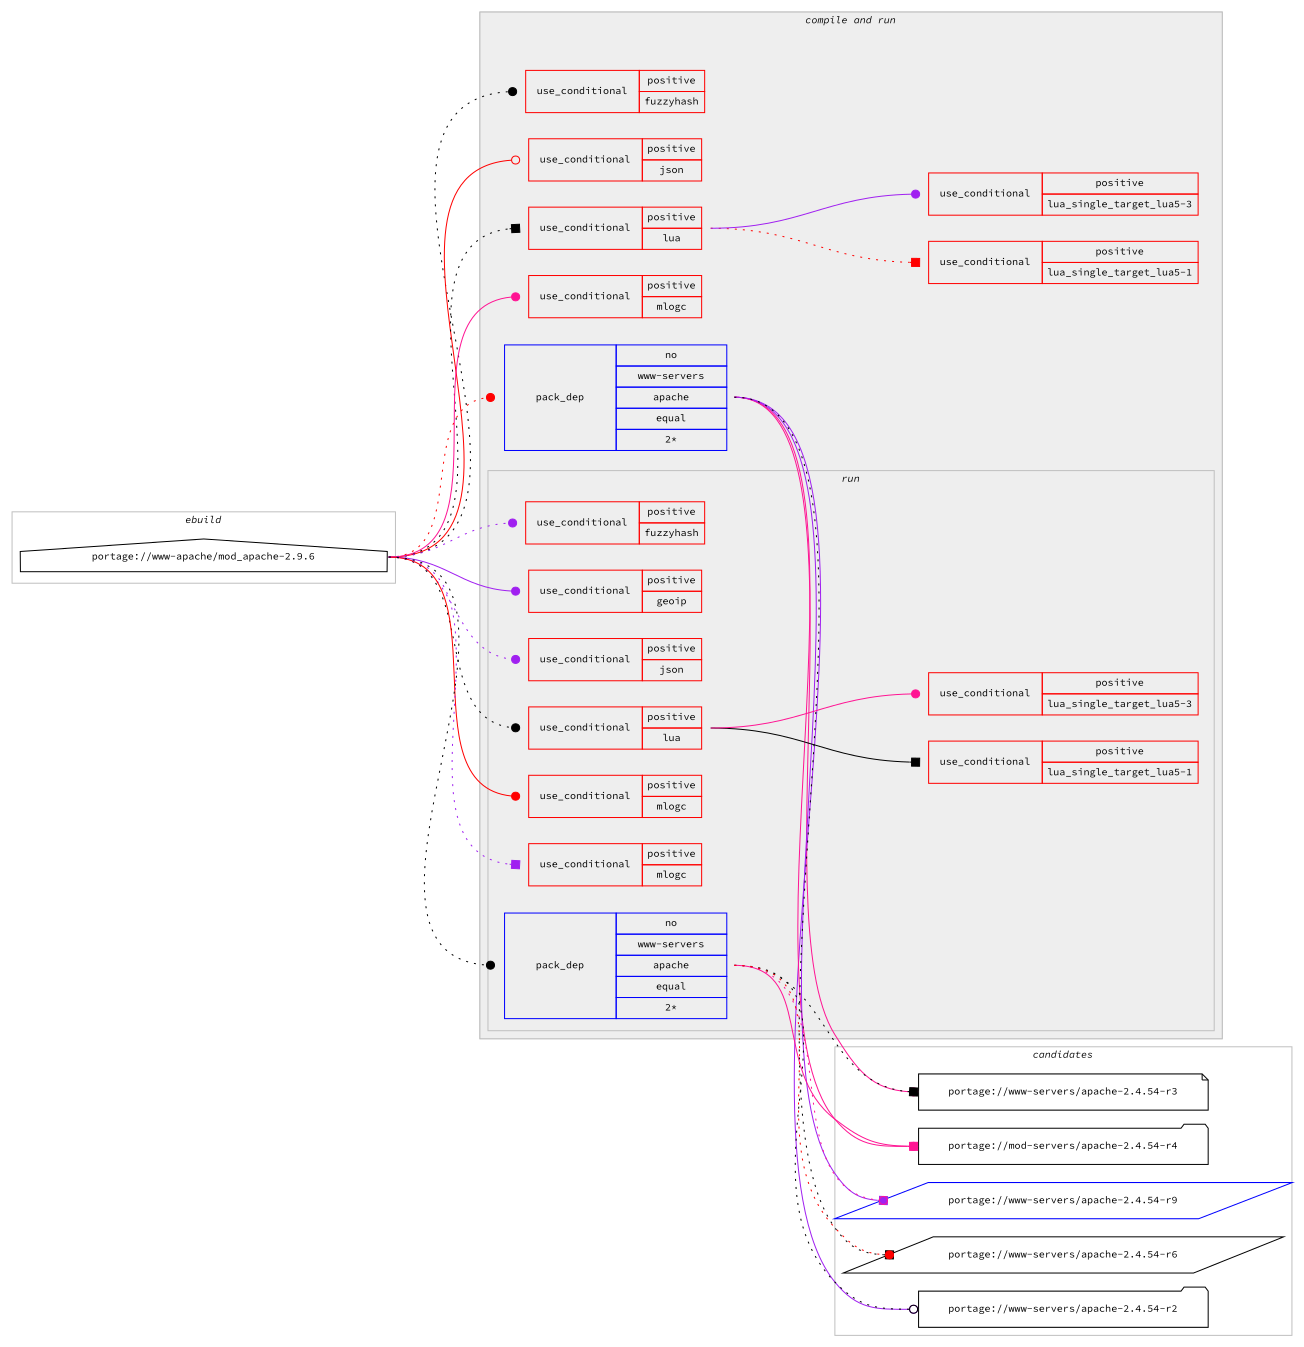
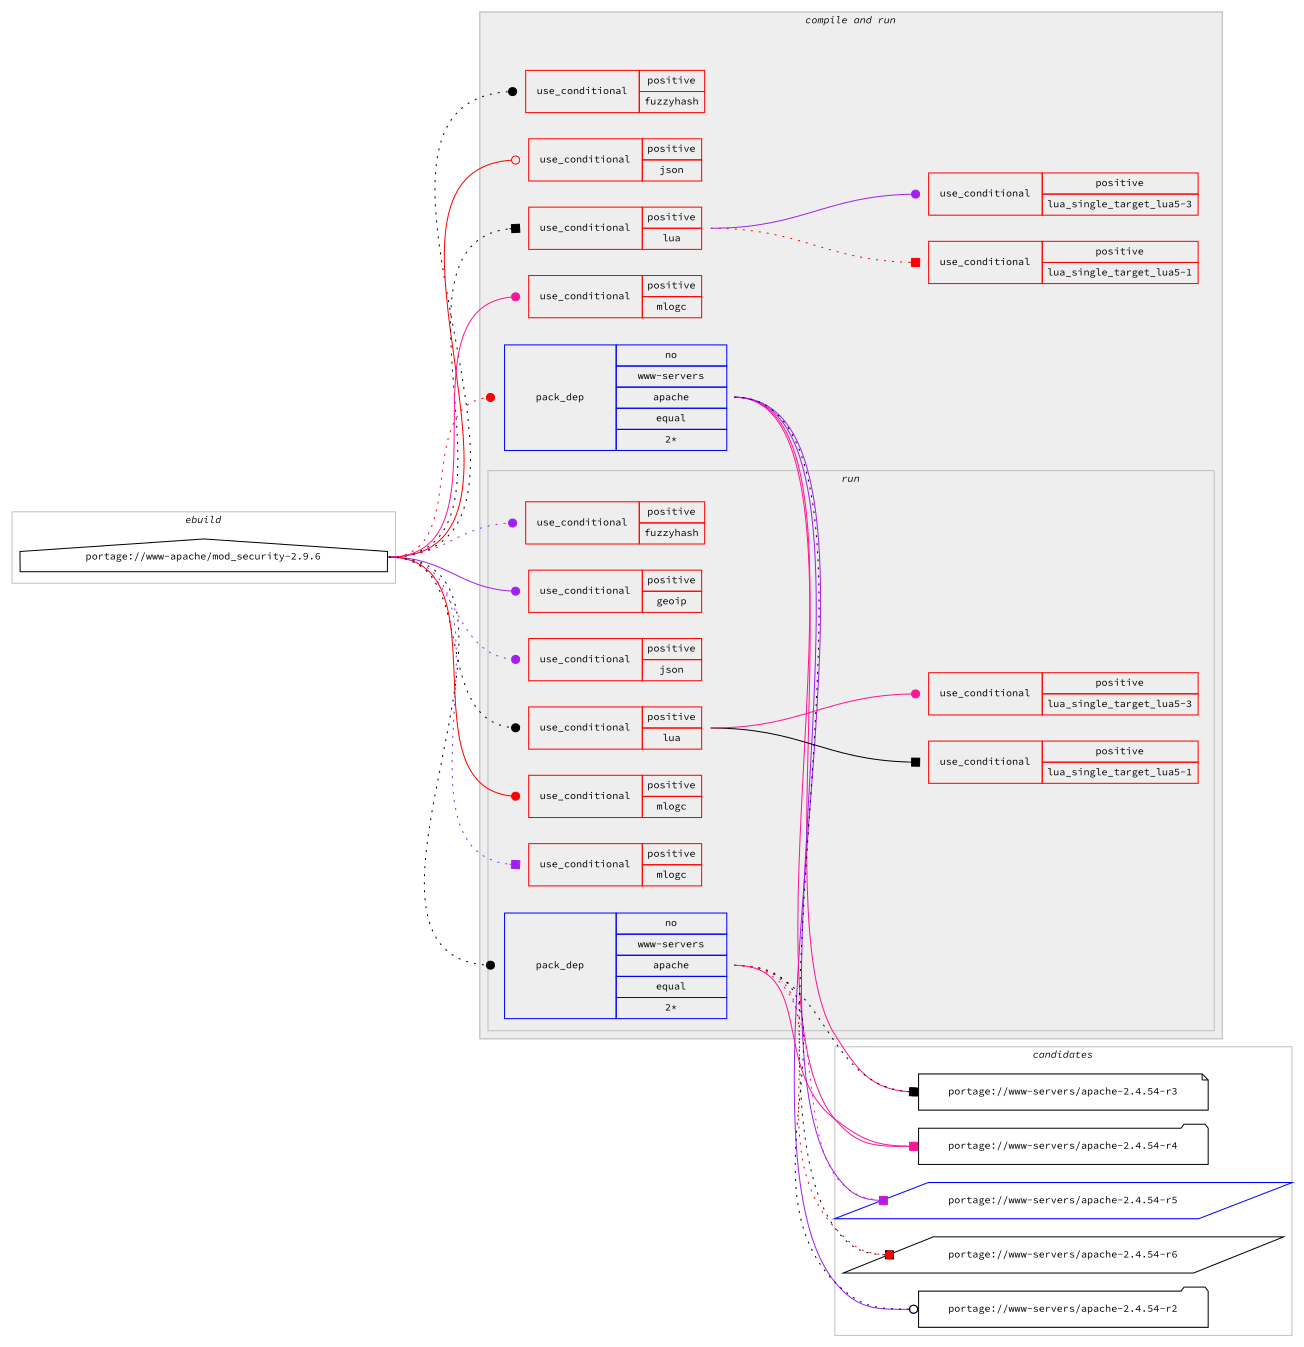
(204, 557) -> (204, 557)
(1063, 1146) -> (1063, 1146)
(1063, 1201) -> (1063, 1201)
